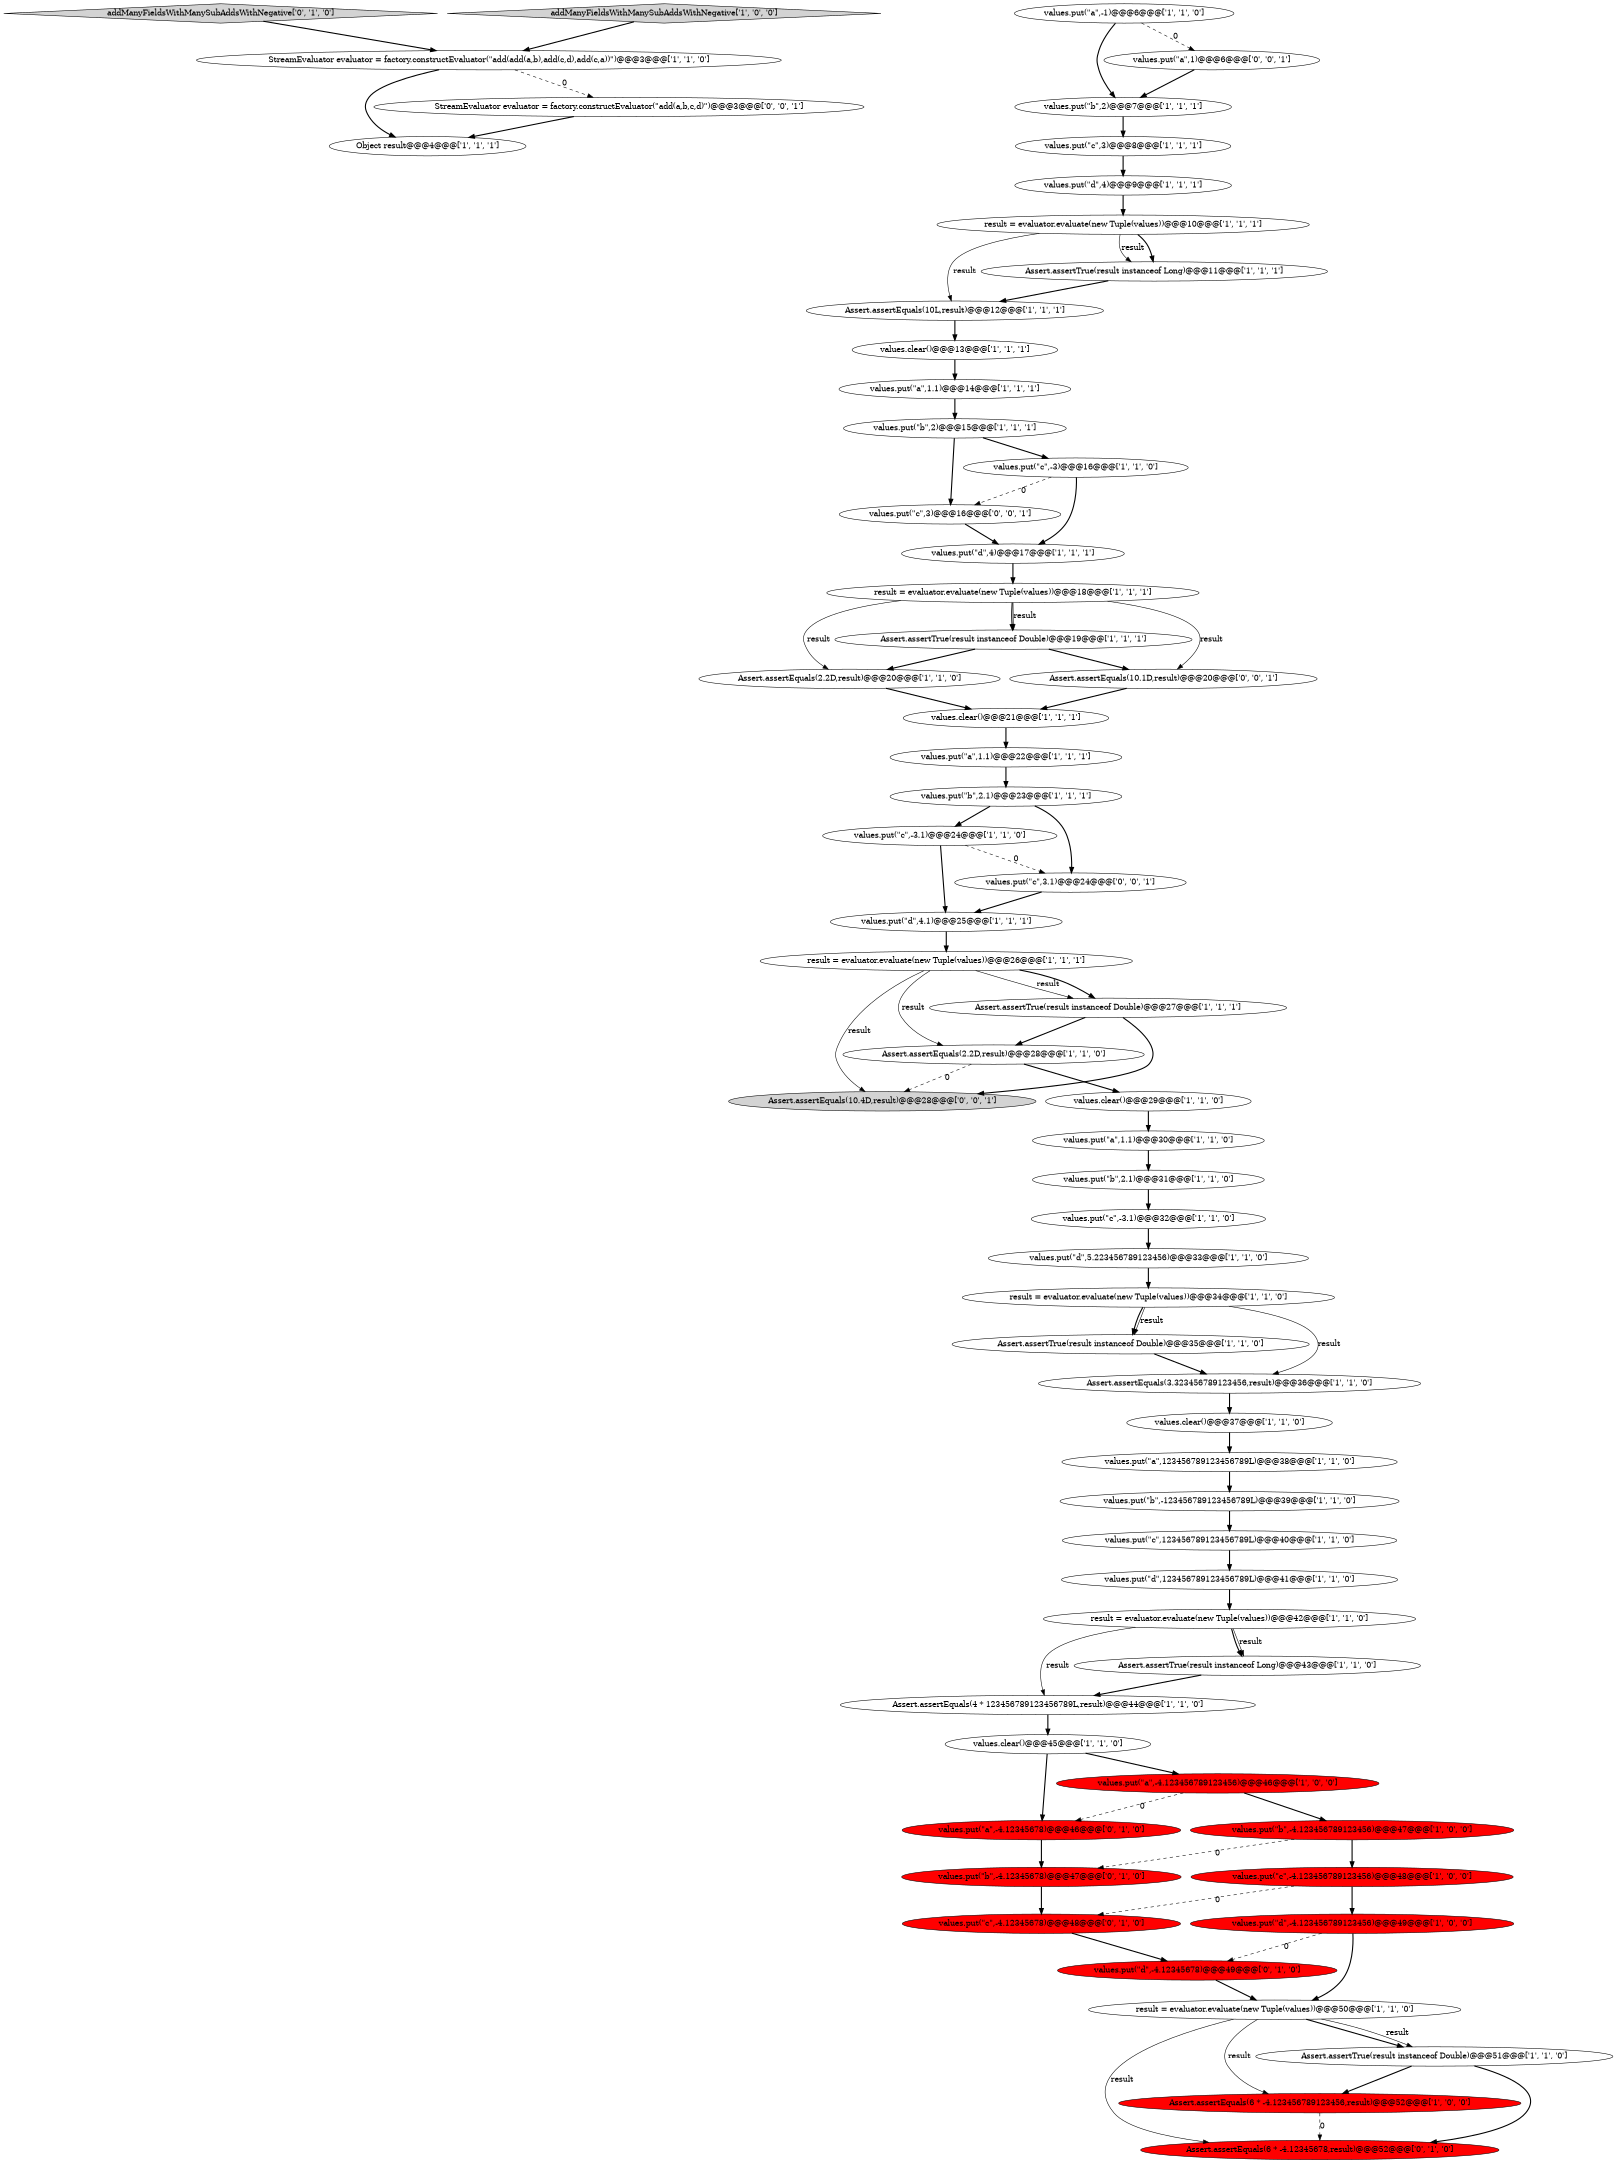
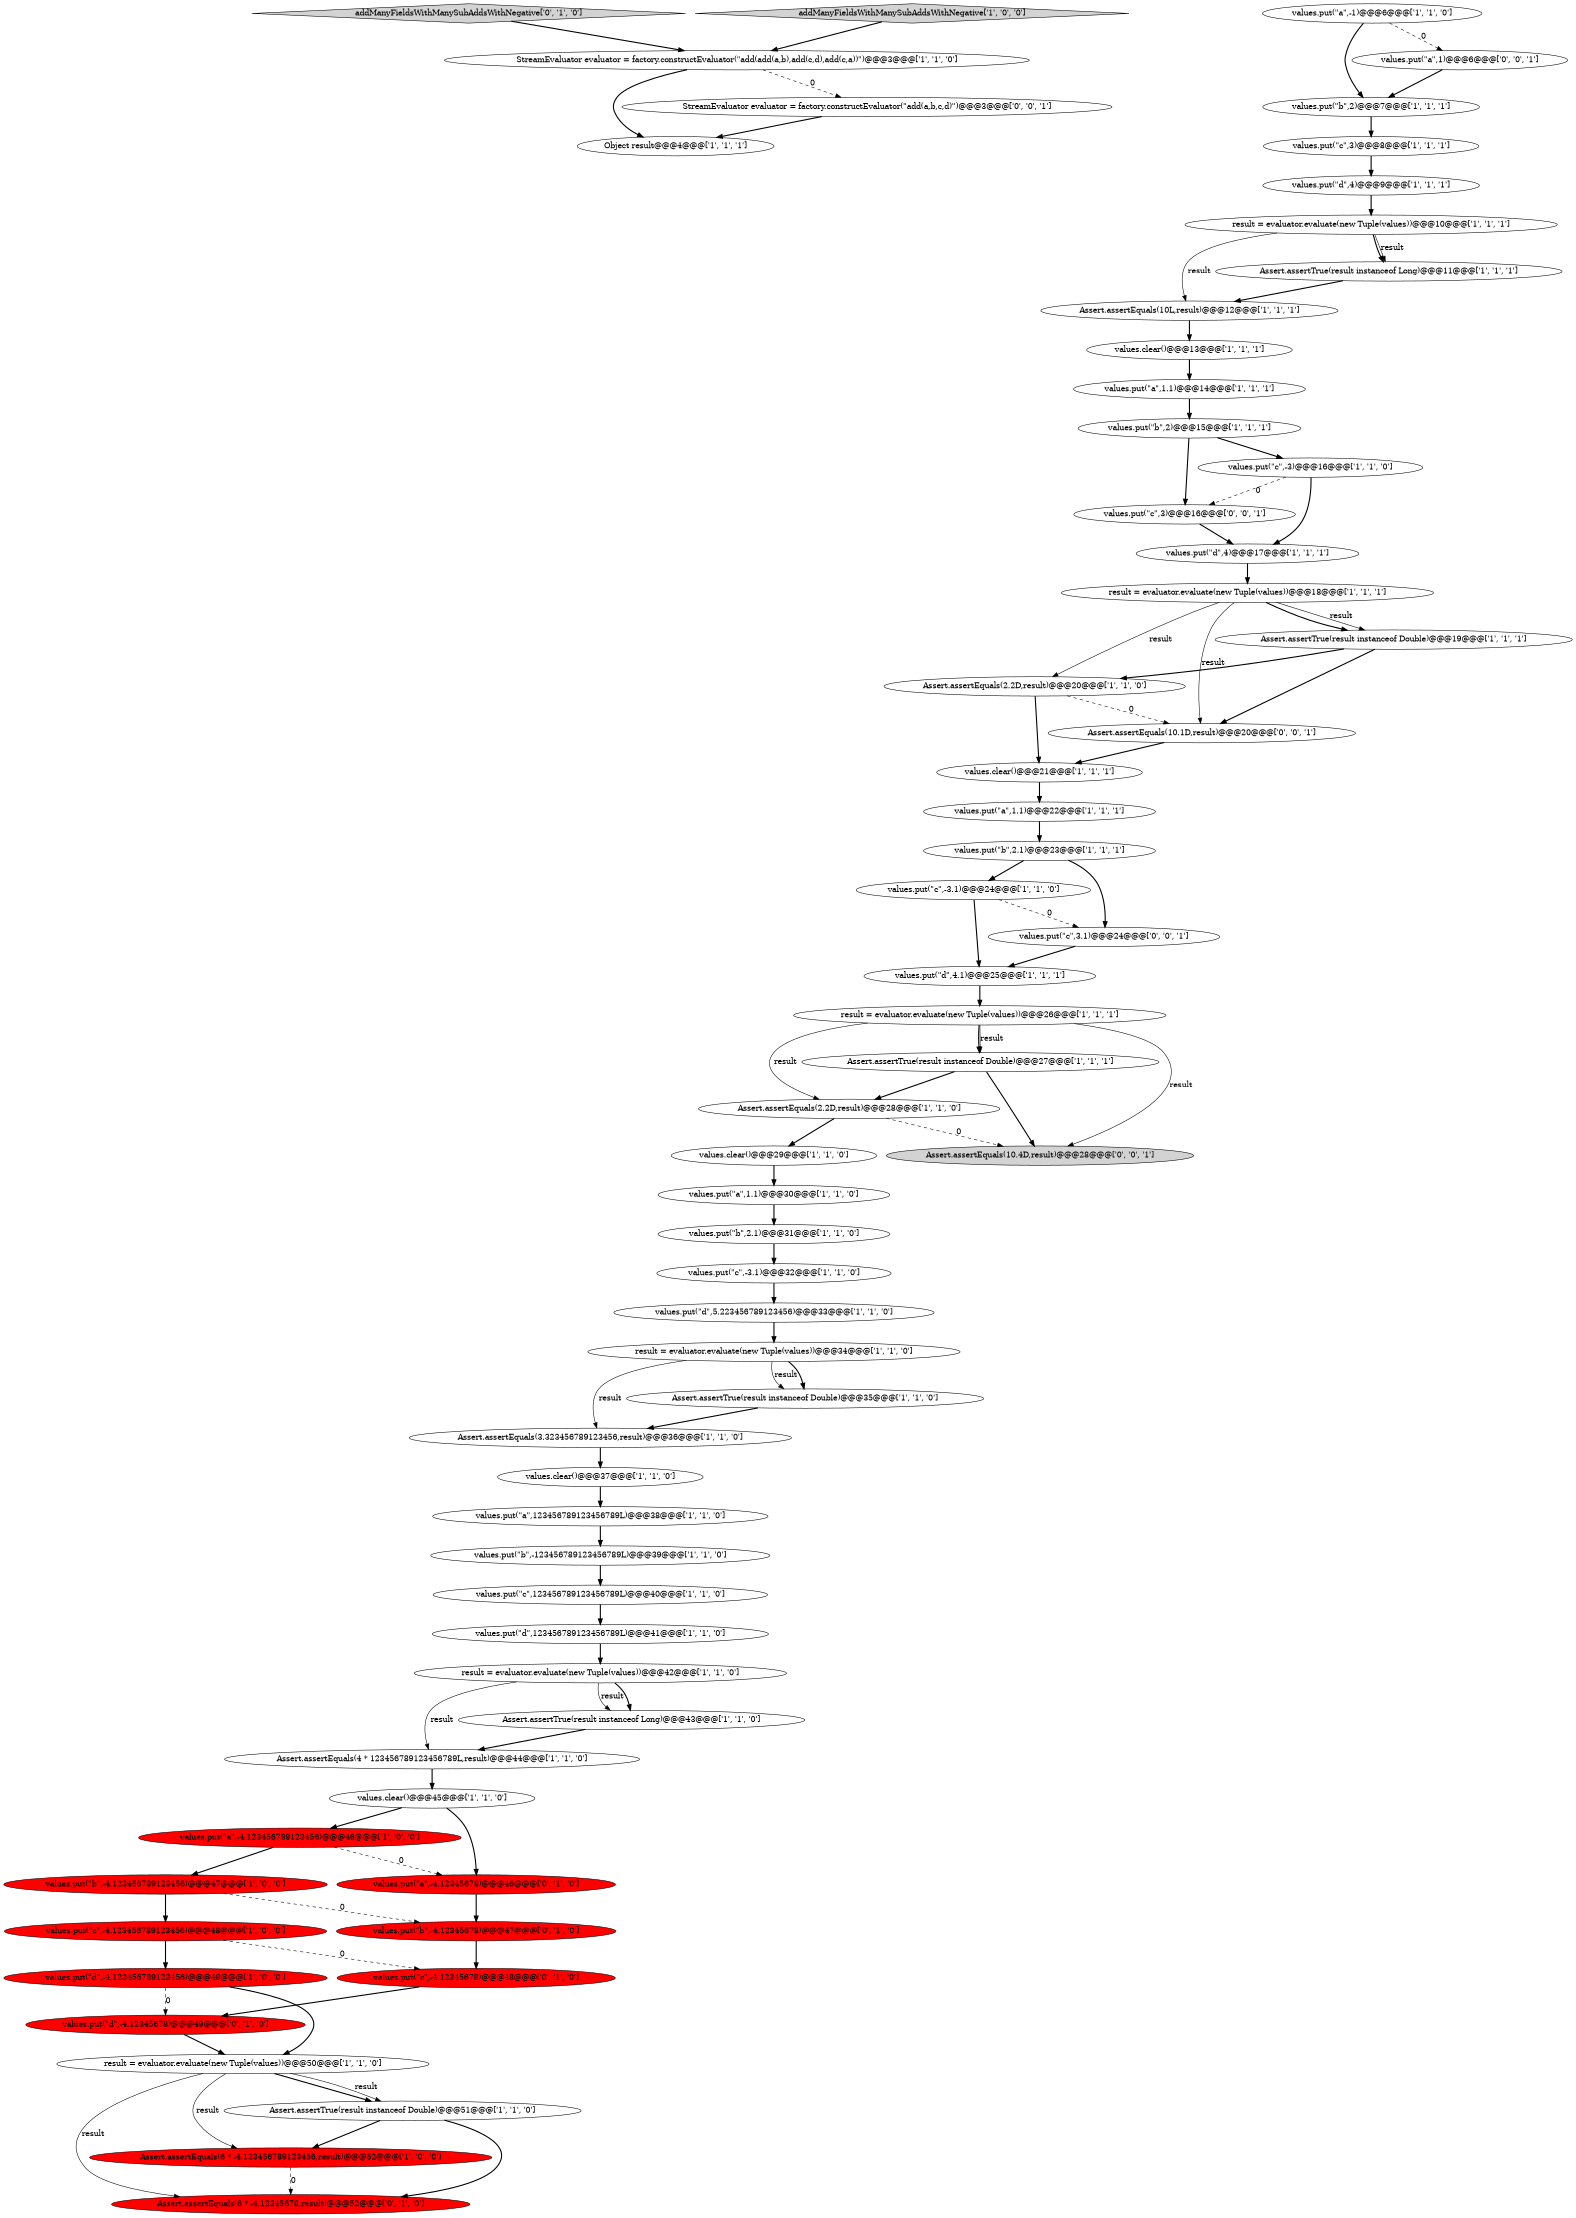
none -> (1116, 709)
